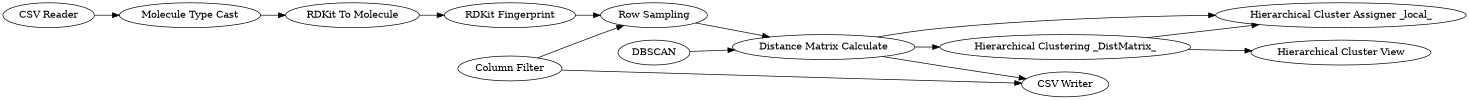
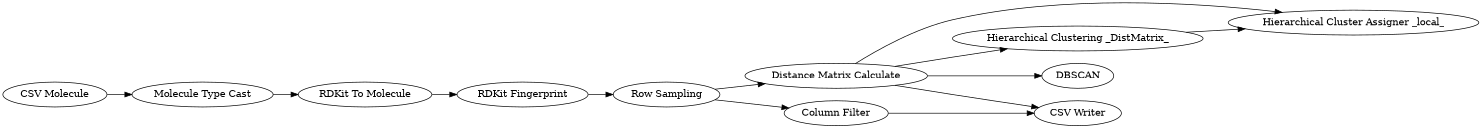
(49, 15) -> (55, 95)
(577, 43) -> (748, 104)
(709, 51) -> (981, 76)
(1341, 53) -> none
